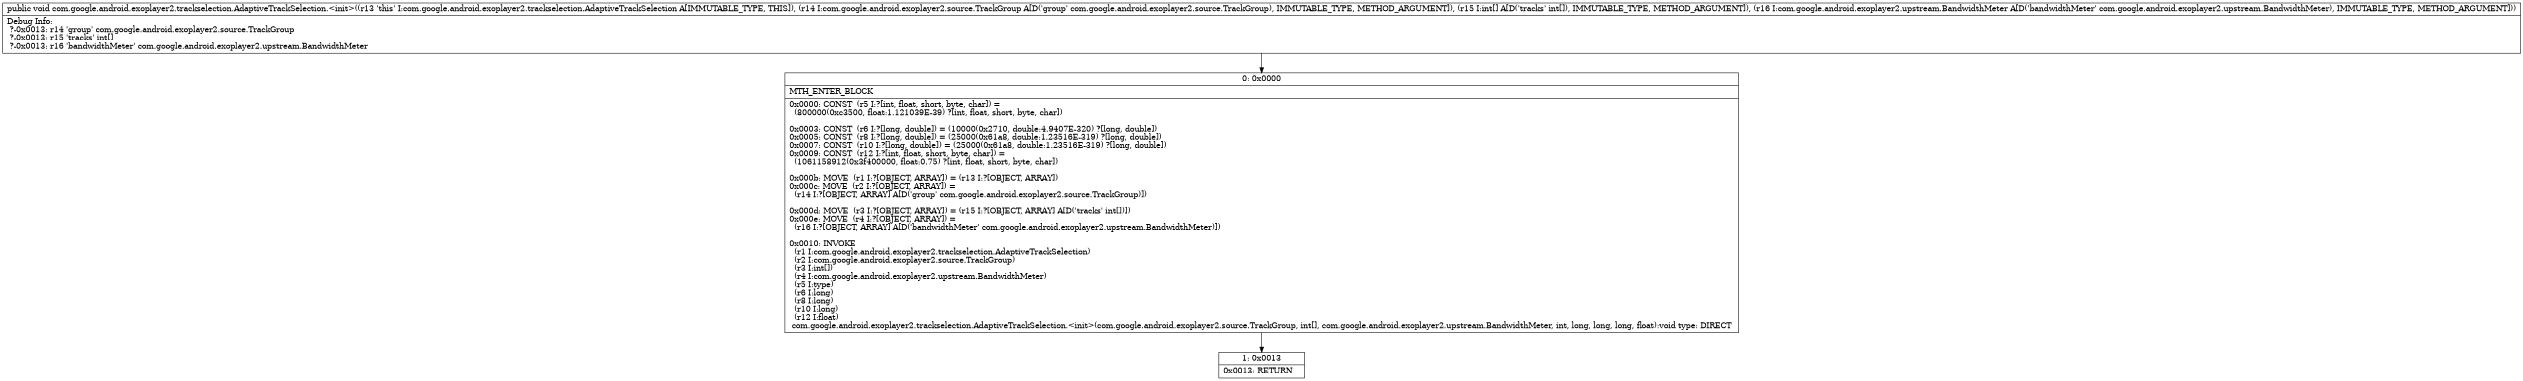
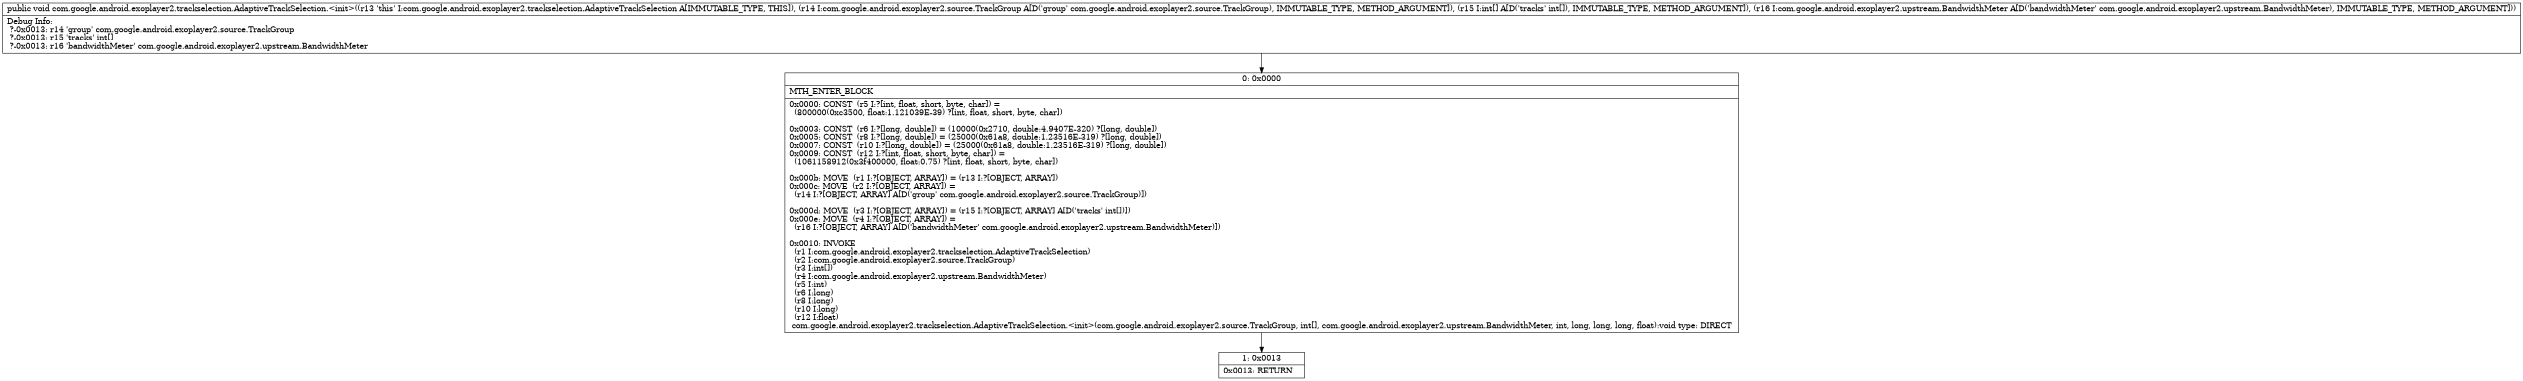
(812, 285) -> (808, 285)
